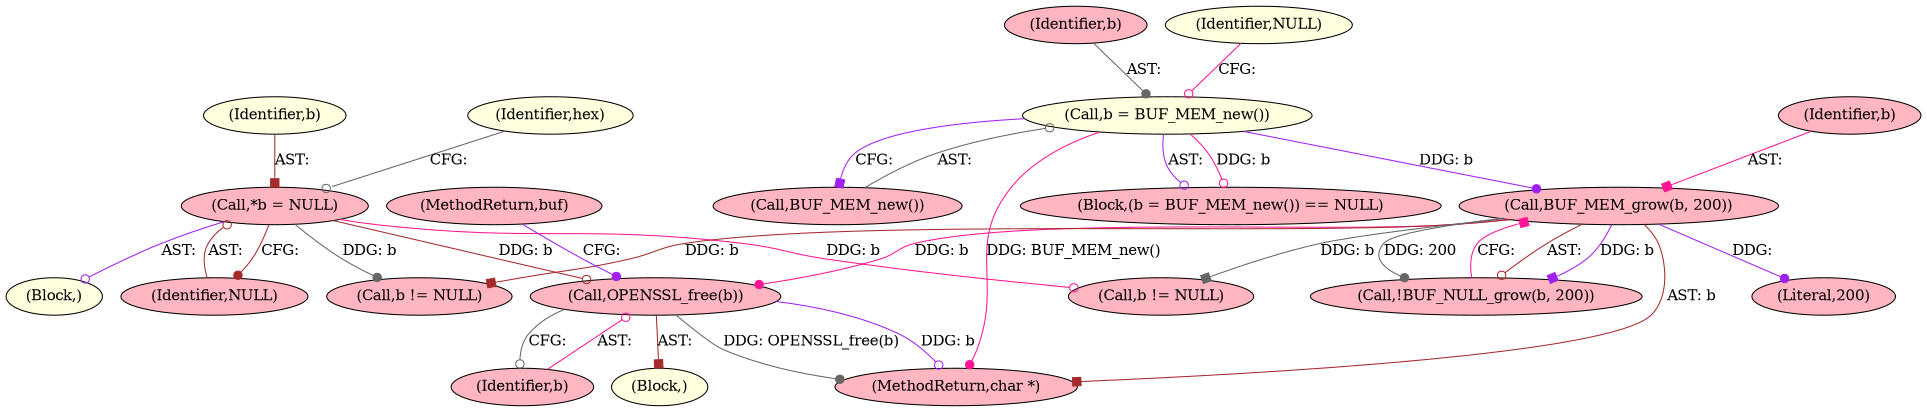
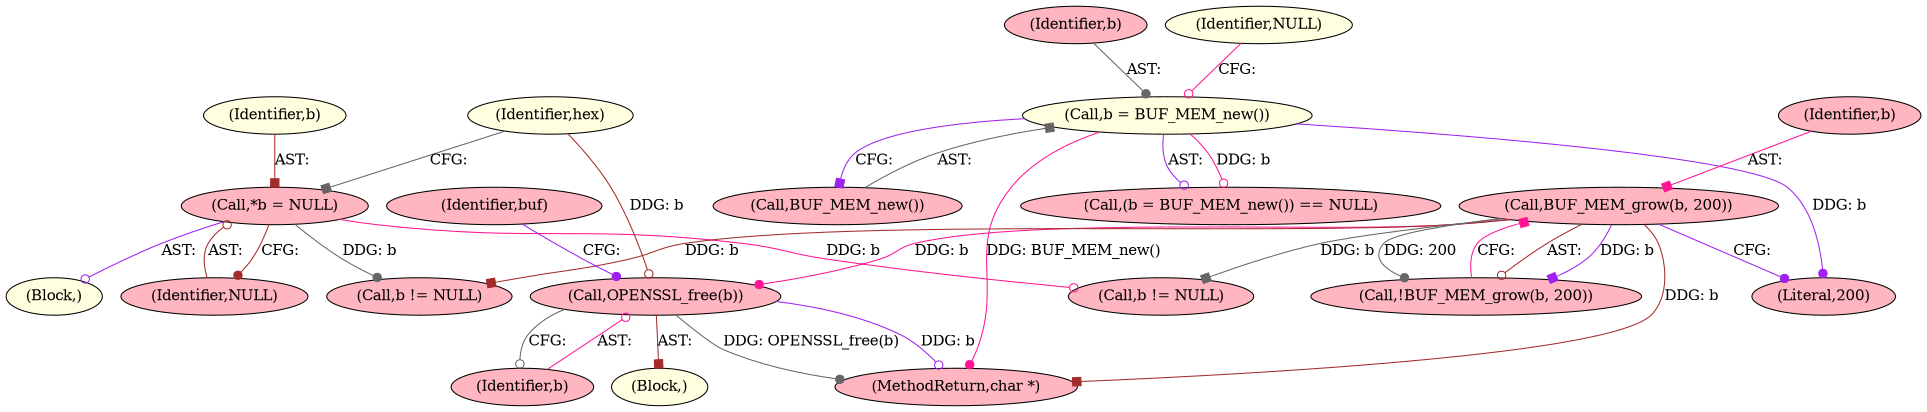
(952, 148) -> (952, 148)
(419, 159) -> (419, 159)
(1388, 160) -> (1590, 148)
(494, 206) -> (494, 206)
(1231, 206) -> (1231, 206)
(458, 250) -> (616, 197)
(1755, 251) -> (1755, 251)
(1476, 296) -> (1476, 296)
(1692, 296) -> (1692, 296)
